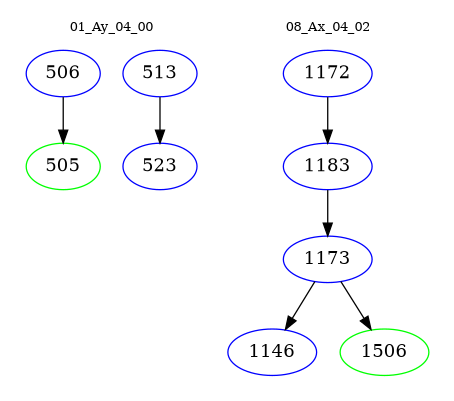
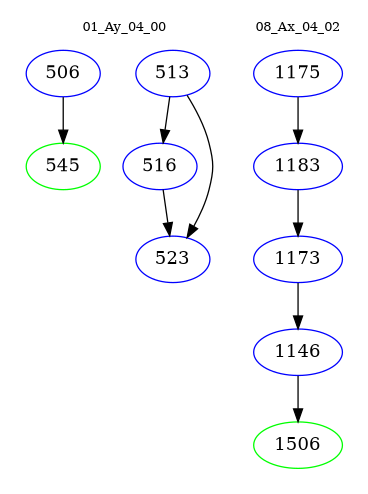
(328, 74) -> (298, 74)
(63, 166) -> (63, 166)
none -> (160, 166)
(352, 300) -> (298, 392)
